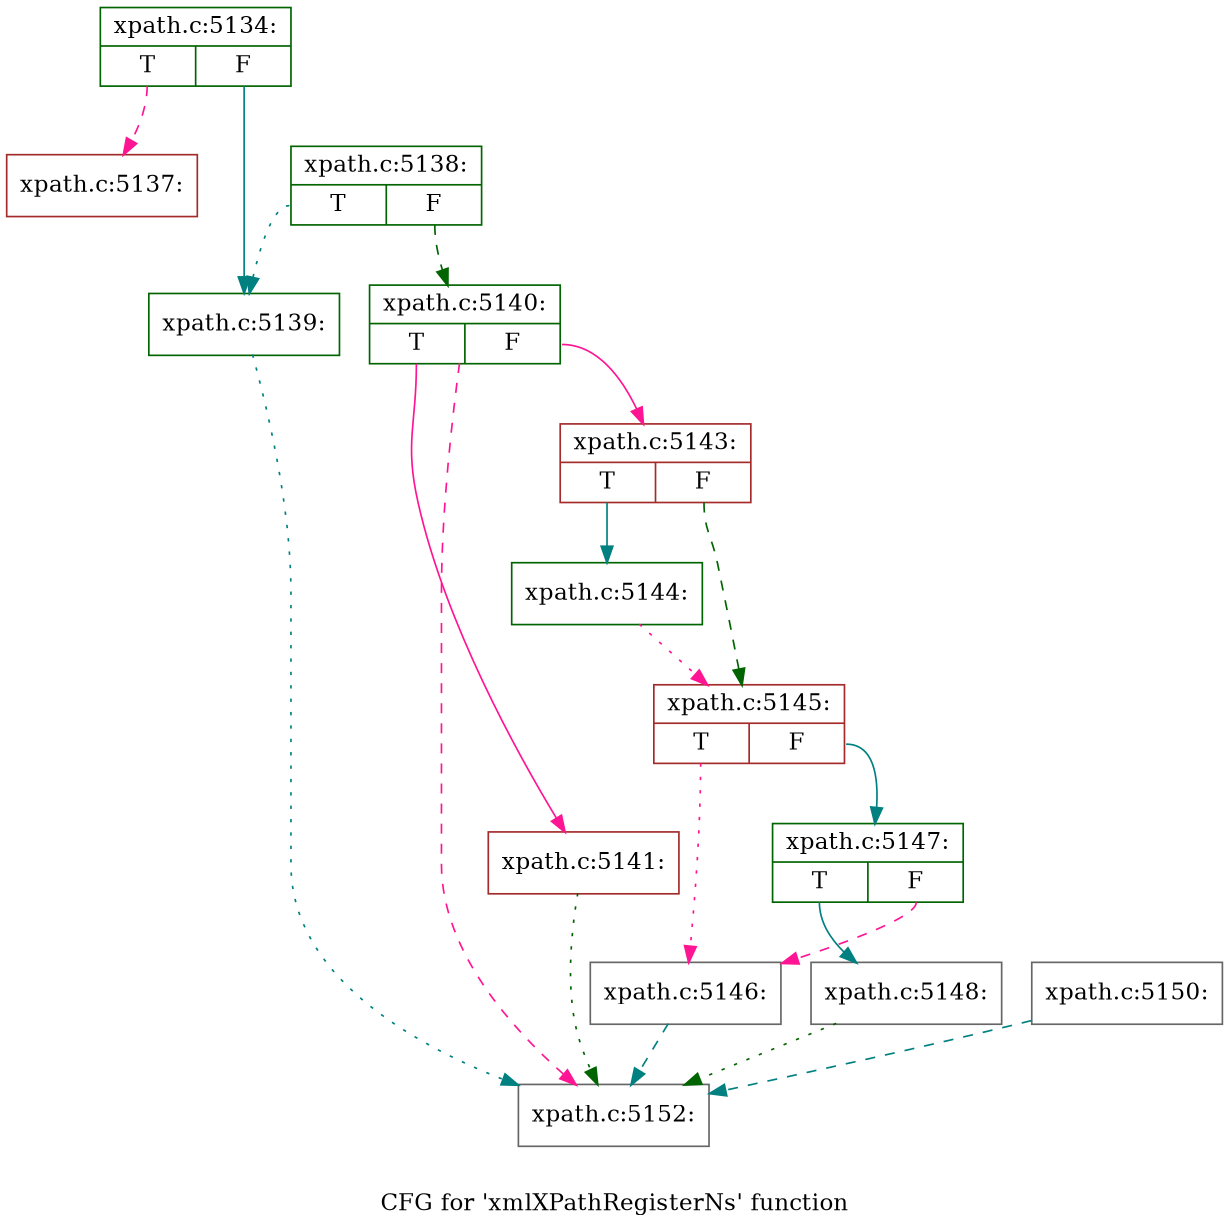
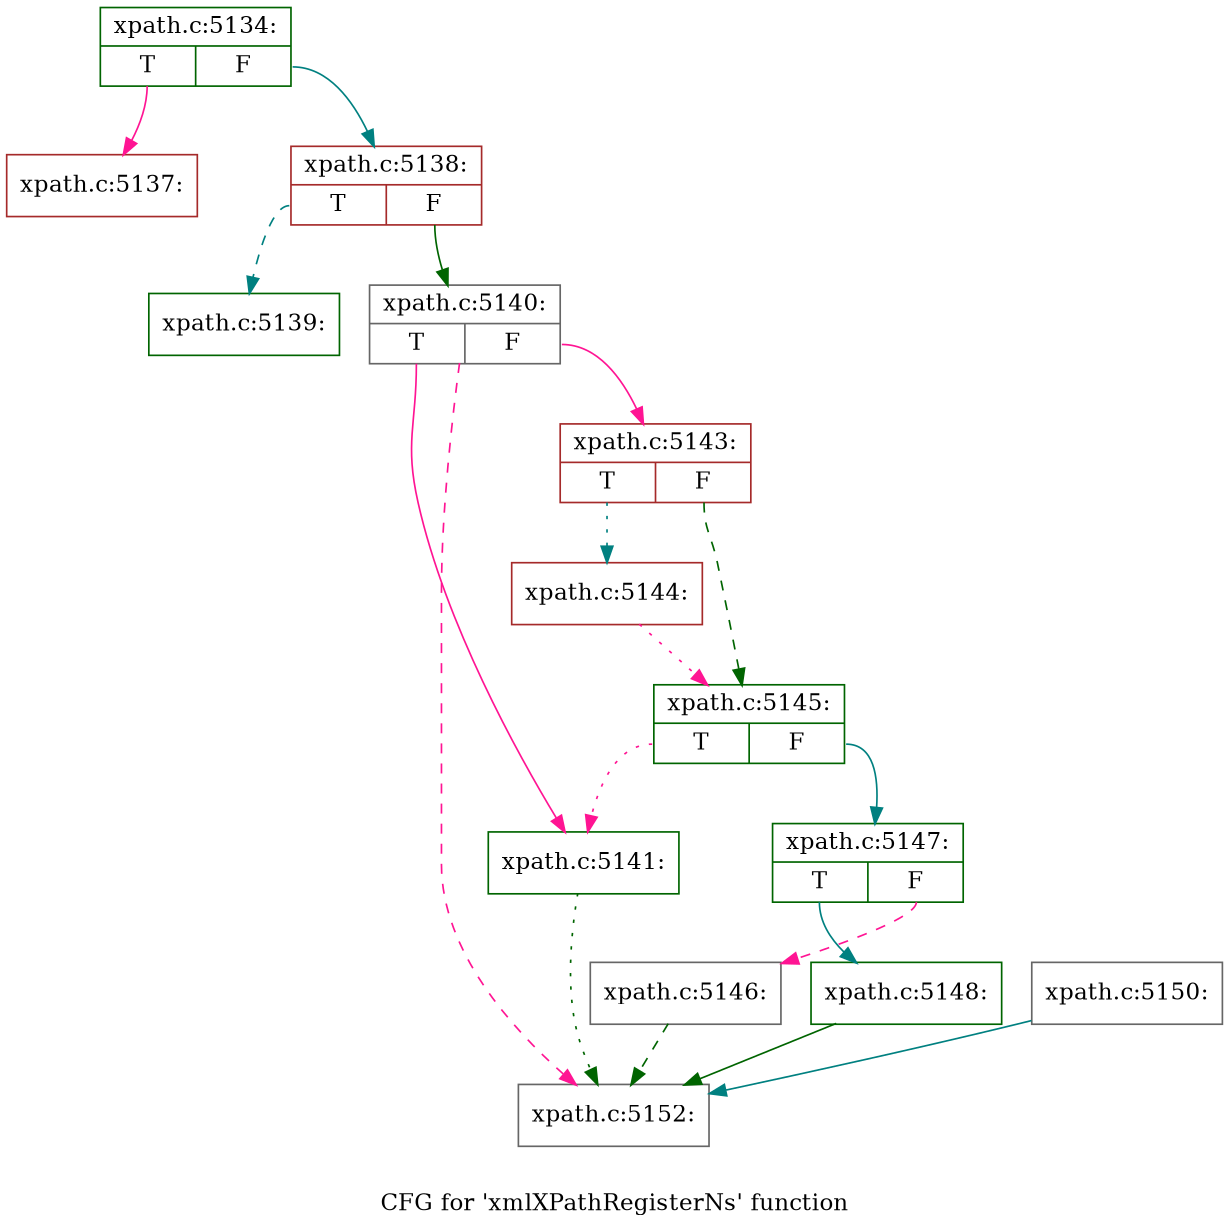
(143, 114) -> (143, 114)
(244, 181) -> (339, 88)
(386, 186) -> (386, 186)
(265, 237) -> (265, 237)
(437, 248) -> (437, 248)
(465, 324) -> (465, 324)
(607, 524) -> (607, 524)
(607, 594) -> (607, 594)
(749, 724) -> (749, 724)
(291, 767) -> none
(698, 855) -> (611, 769)
(584, 863) -> (584, 863)
(906, 993) -> (906, 993)
(654, 1047) -> (654, 1047)
(768, 1051) -> (768, 1051)
(879, 1056) -> (879, 1056)
